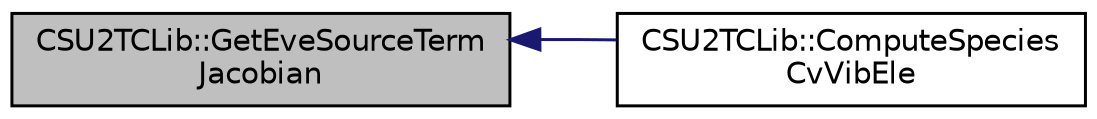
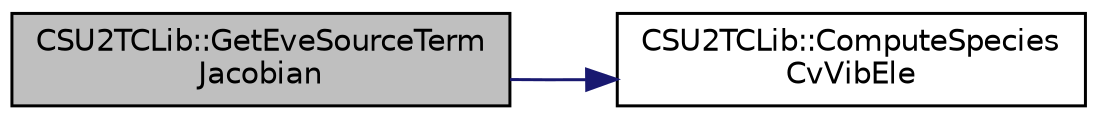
(578, 40) -> (548, 80)
